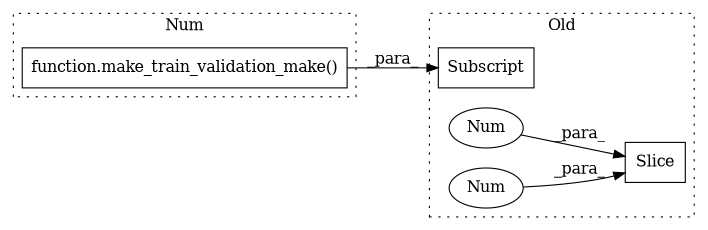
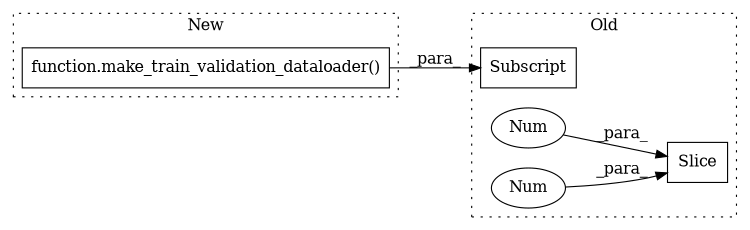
(185, 26) -> (206, 26)
(185, 68) -> (206, 68)
